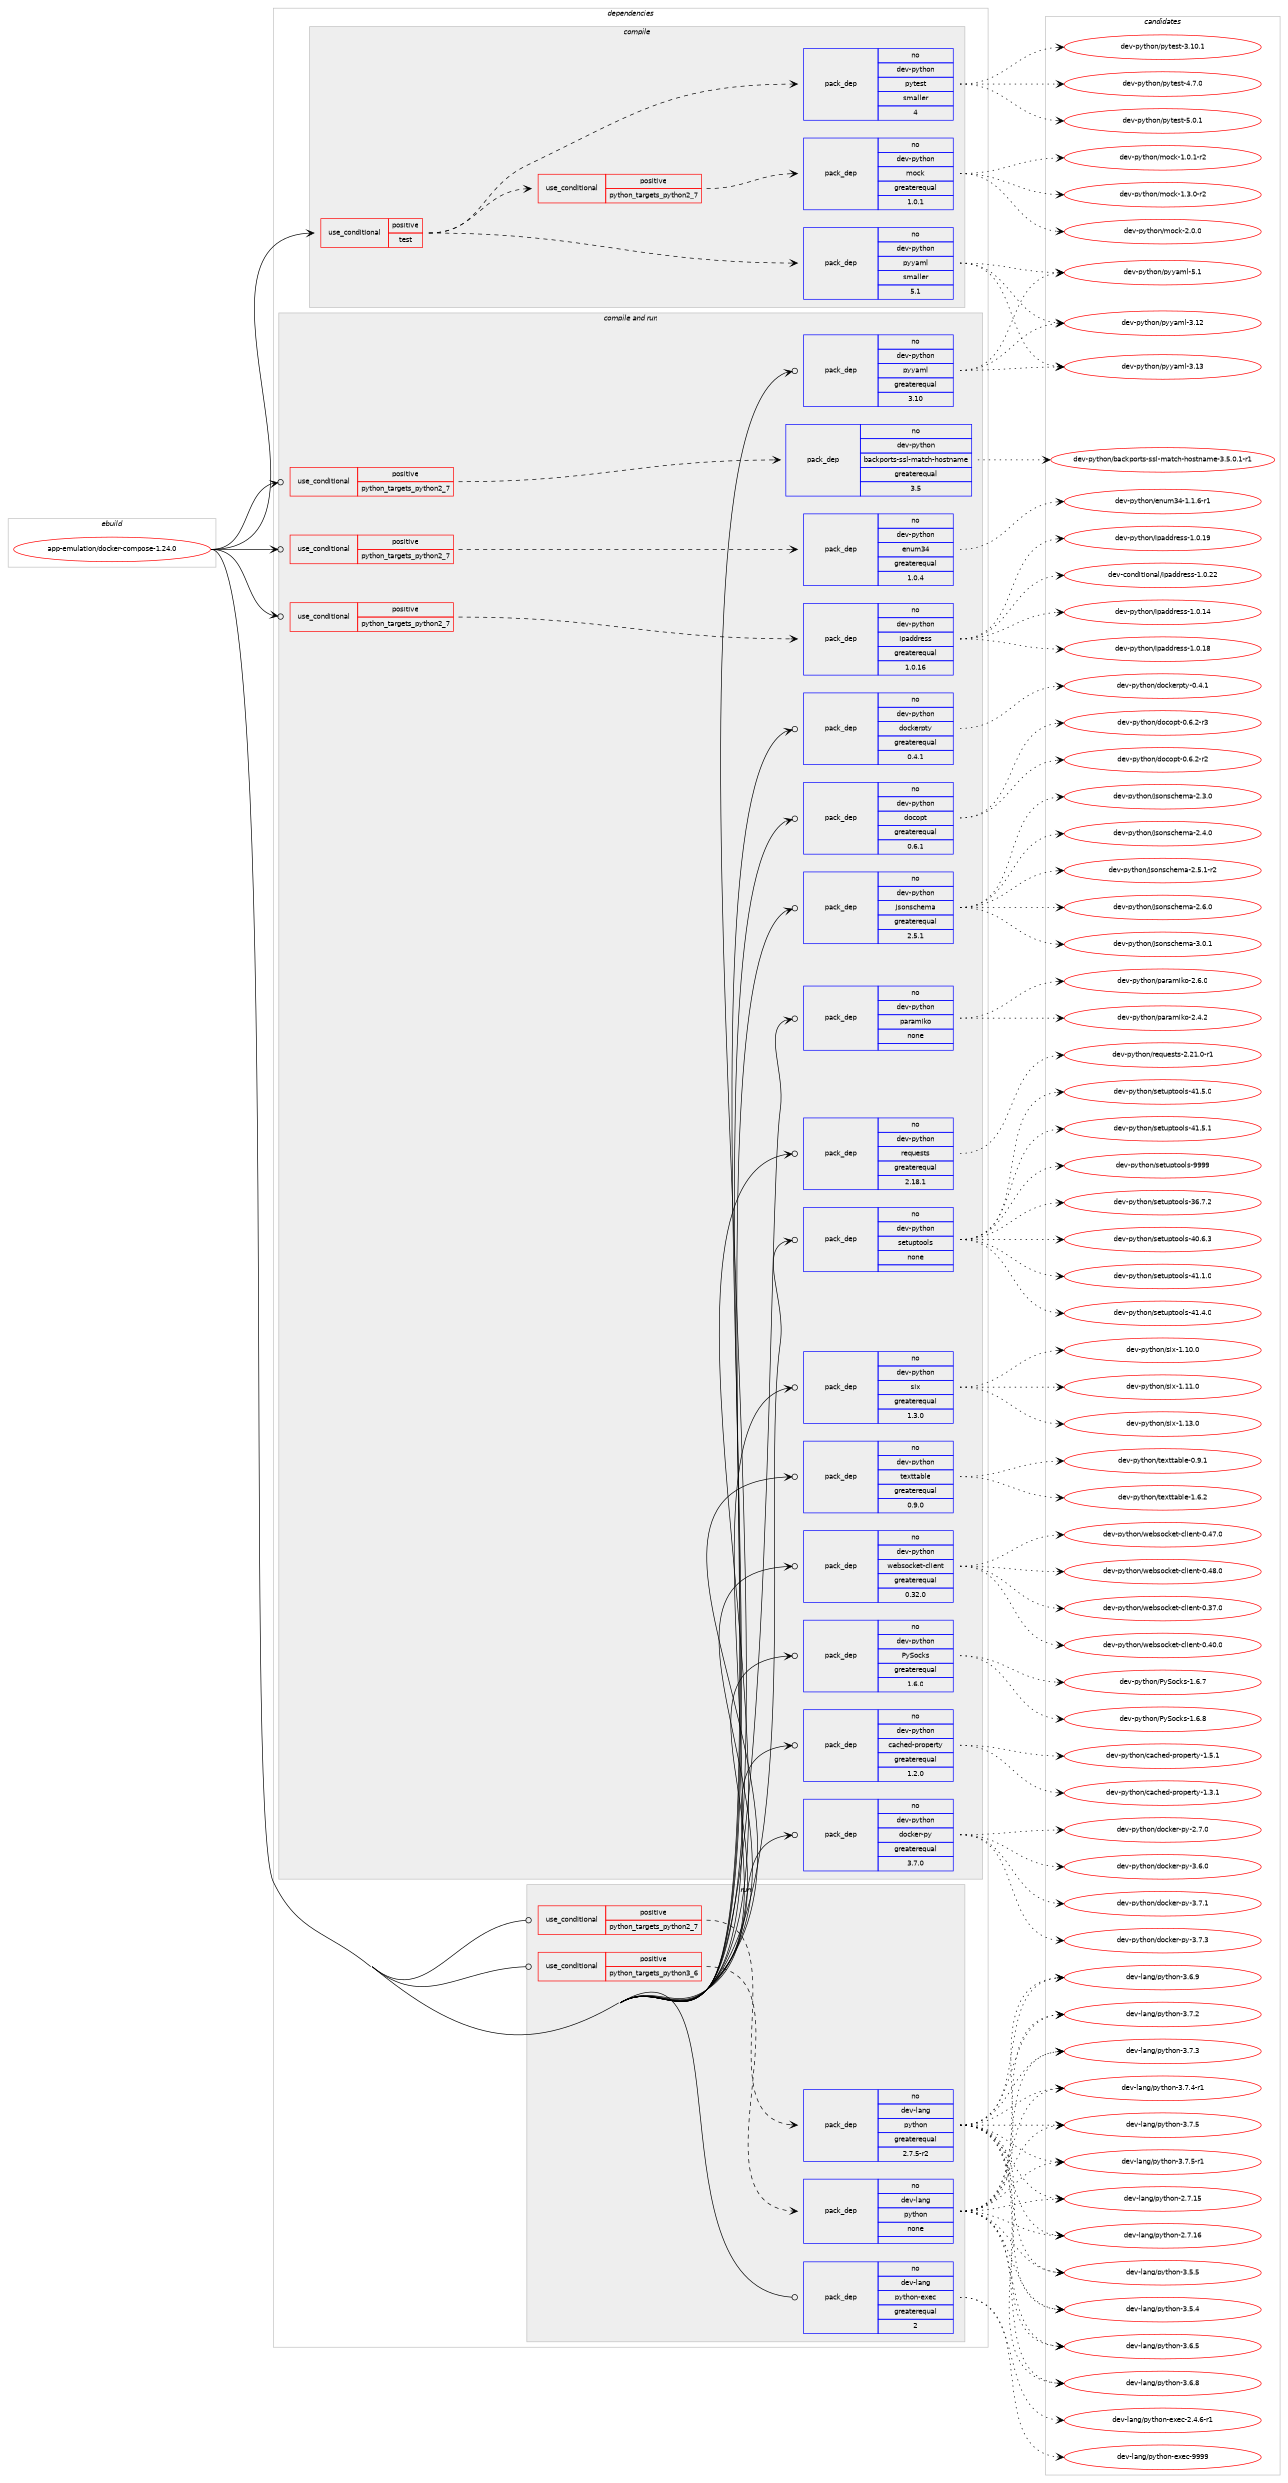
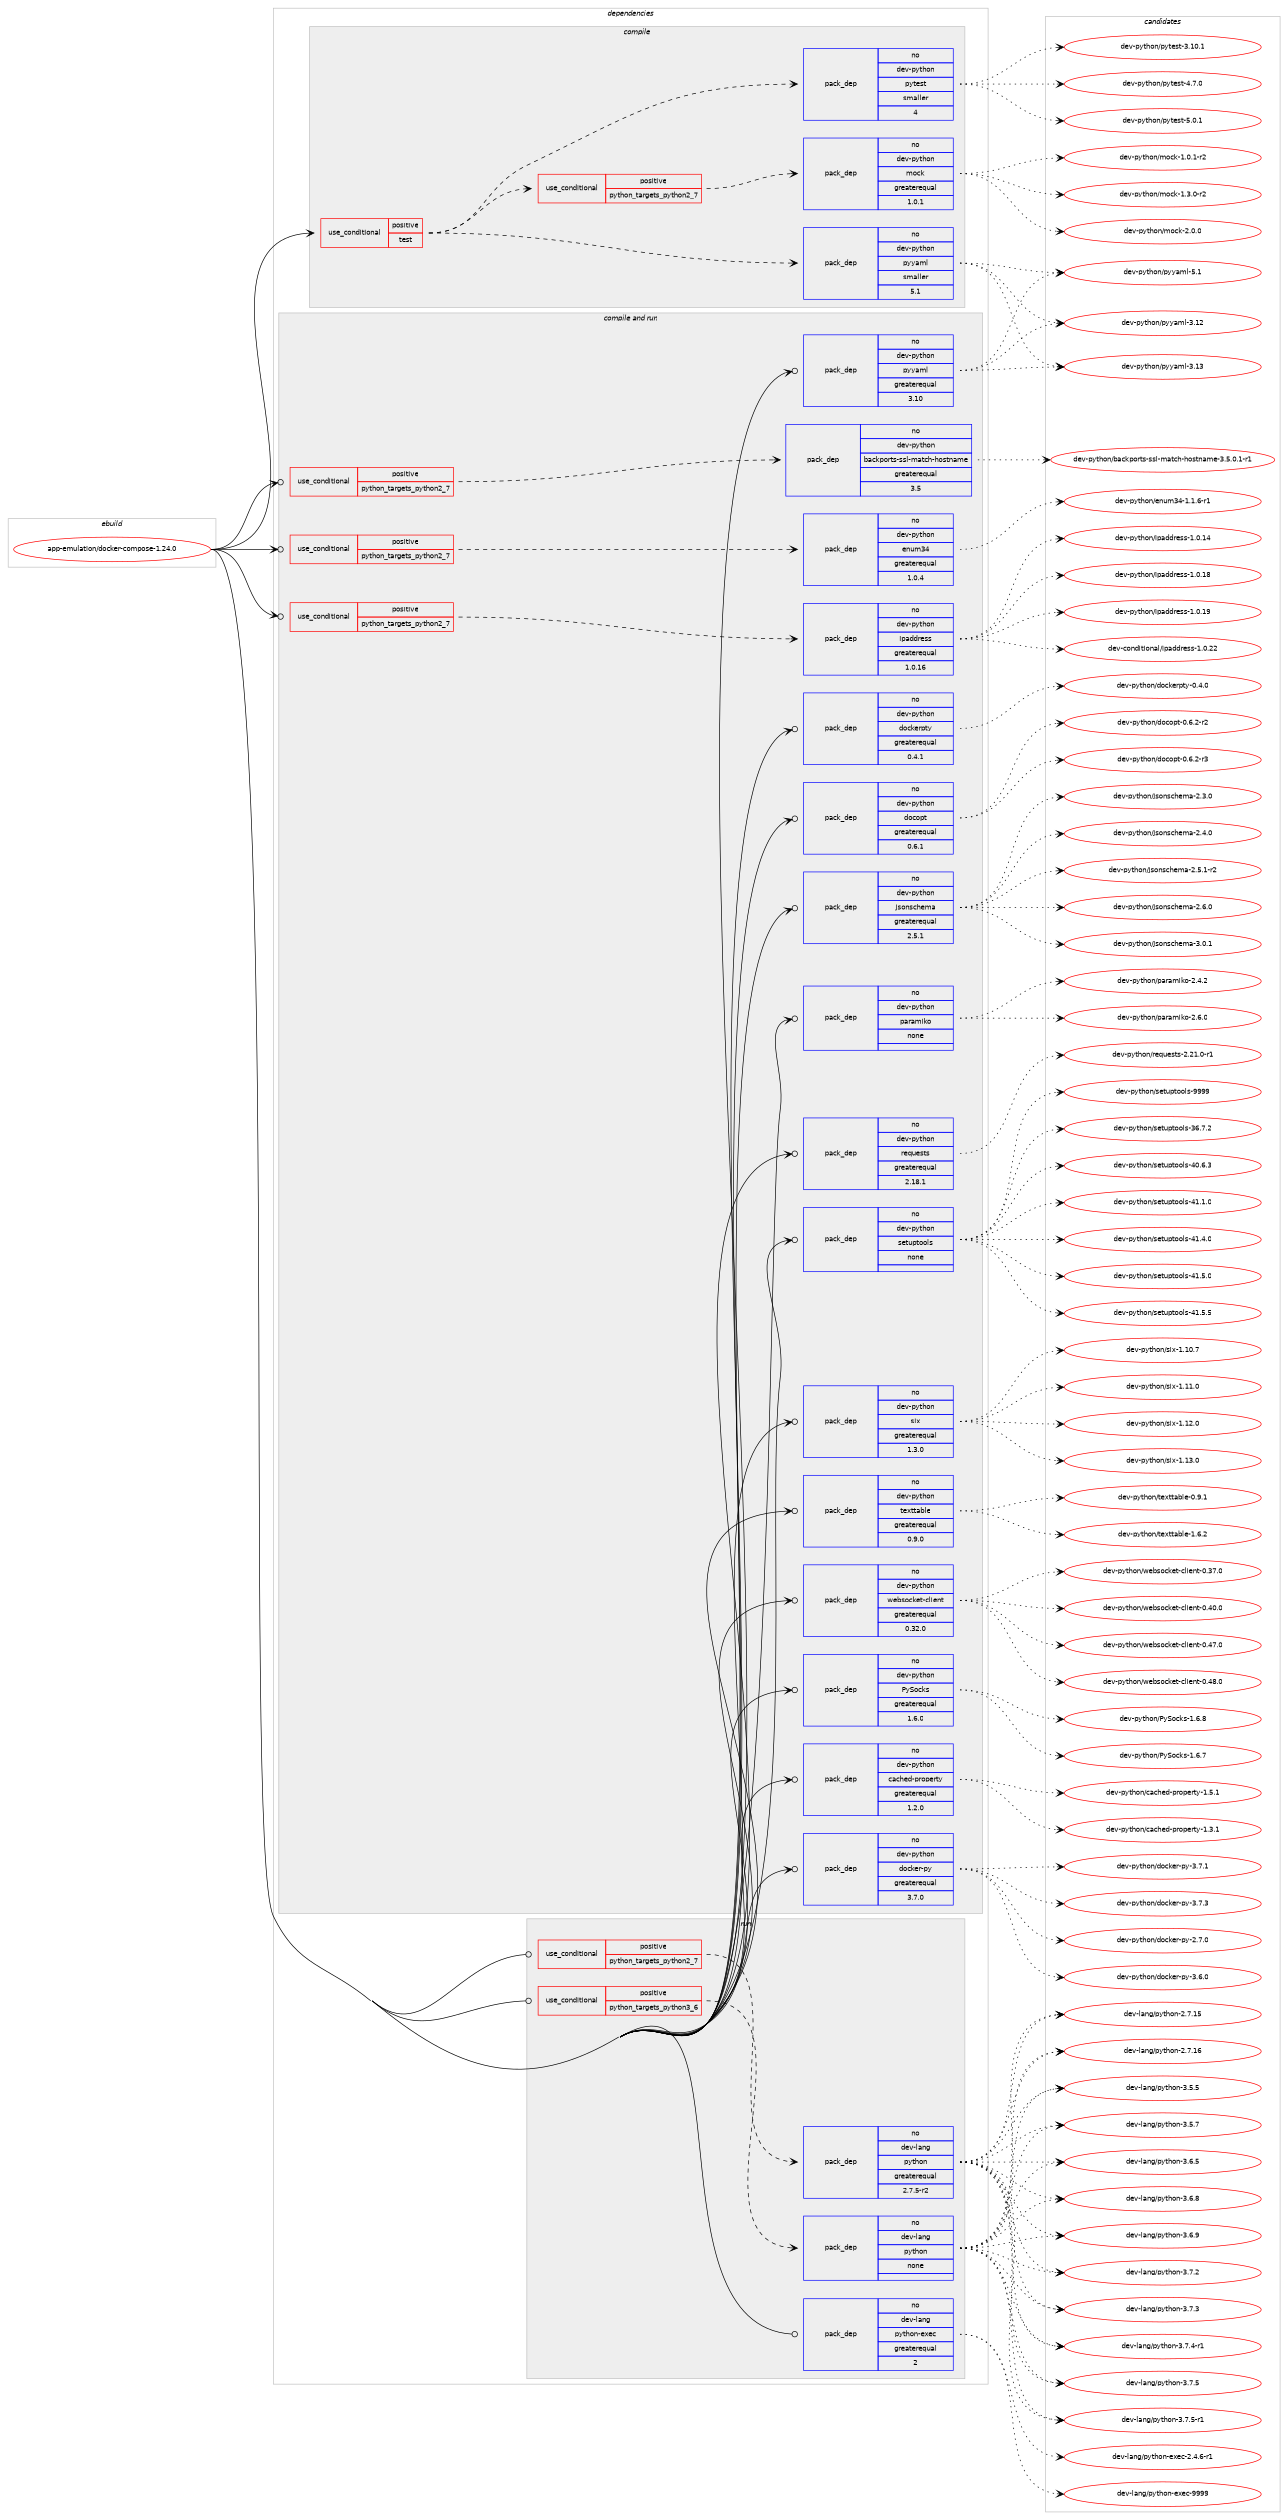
(1163, 686) -> (1163, 686)
(1163, 1129) -> (1163, 1313)
(1163, 1350) -> (1163, 1350)
none -> (1163, 1424)
(1163, 2310) -> (1163, 2125)
